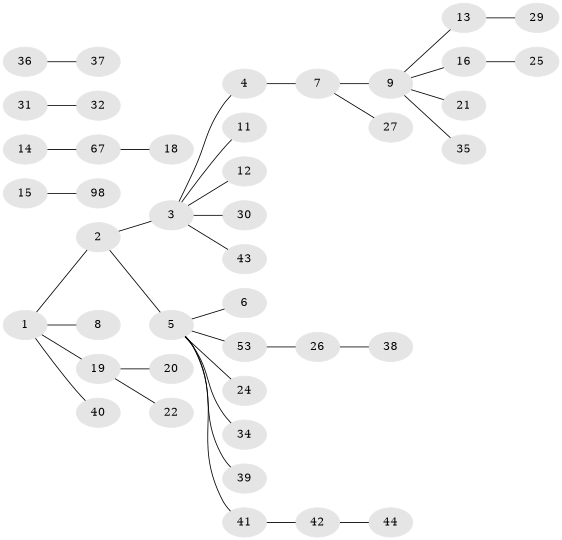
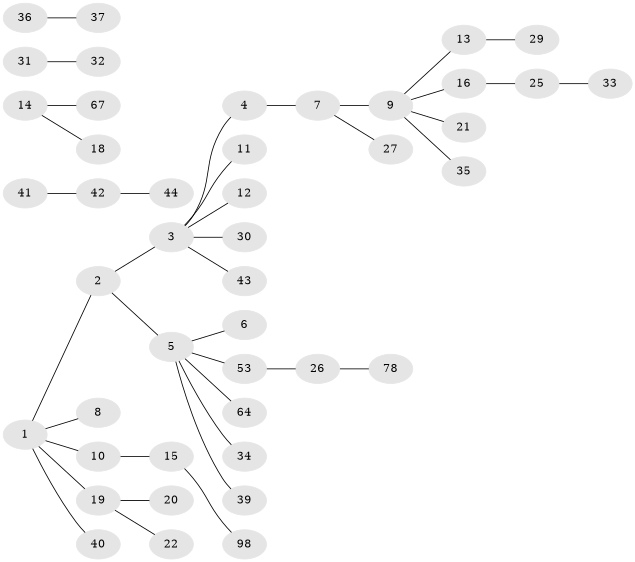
none -> (610, 84)
(135, 150) -> (62, 128)
(391, 347) -> (391, 369)
(245, 391) -> (245, 413)
(208, 438) -> none
none -> (98, 457)
